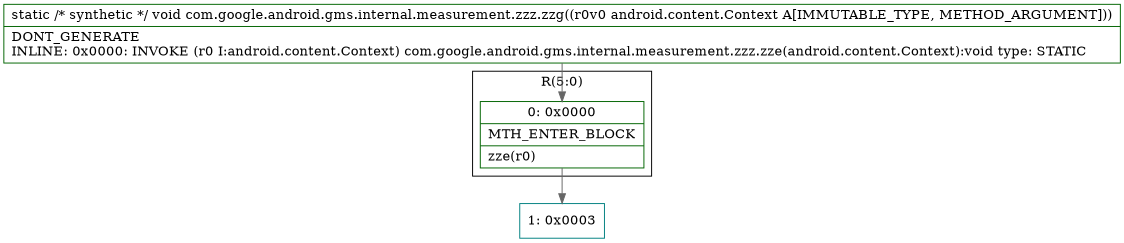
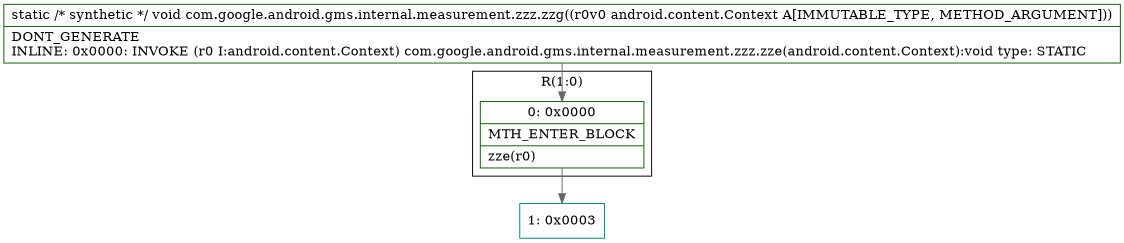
(562, 82) -> (562, 82)
